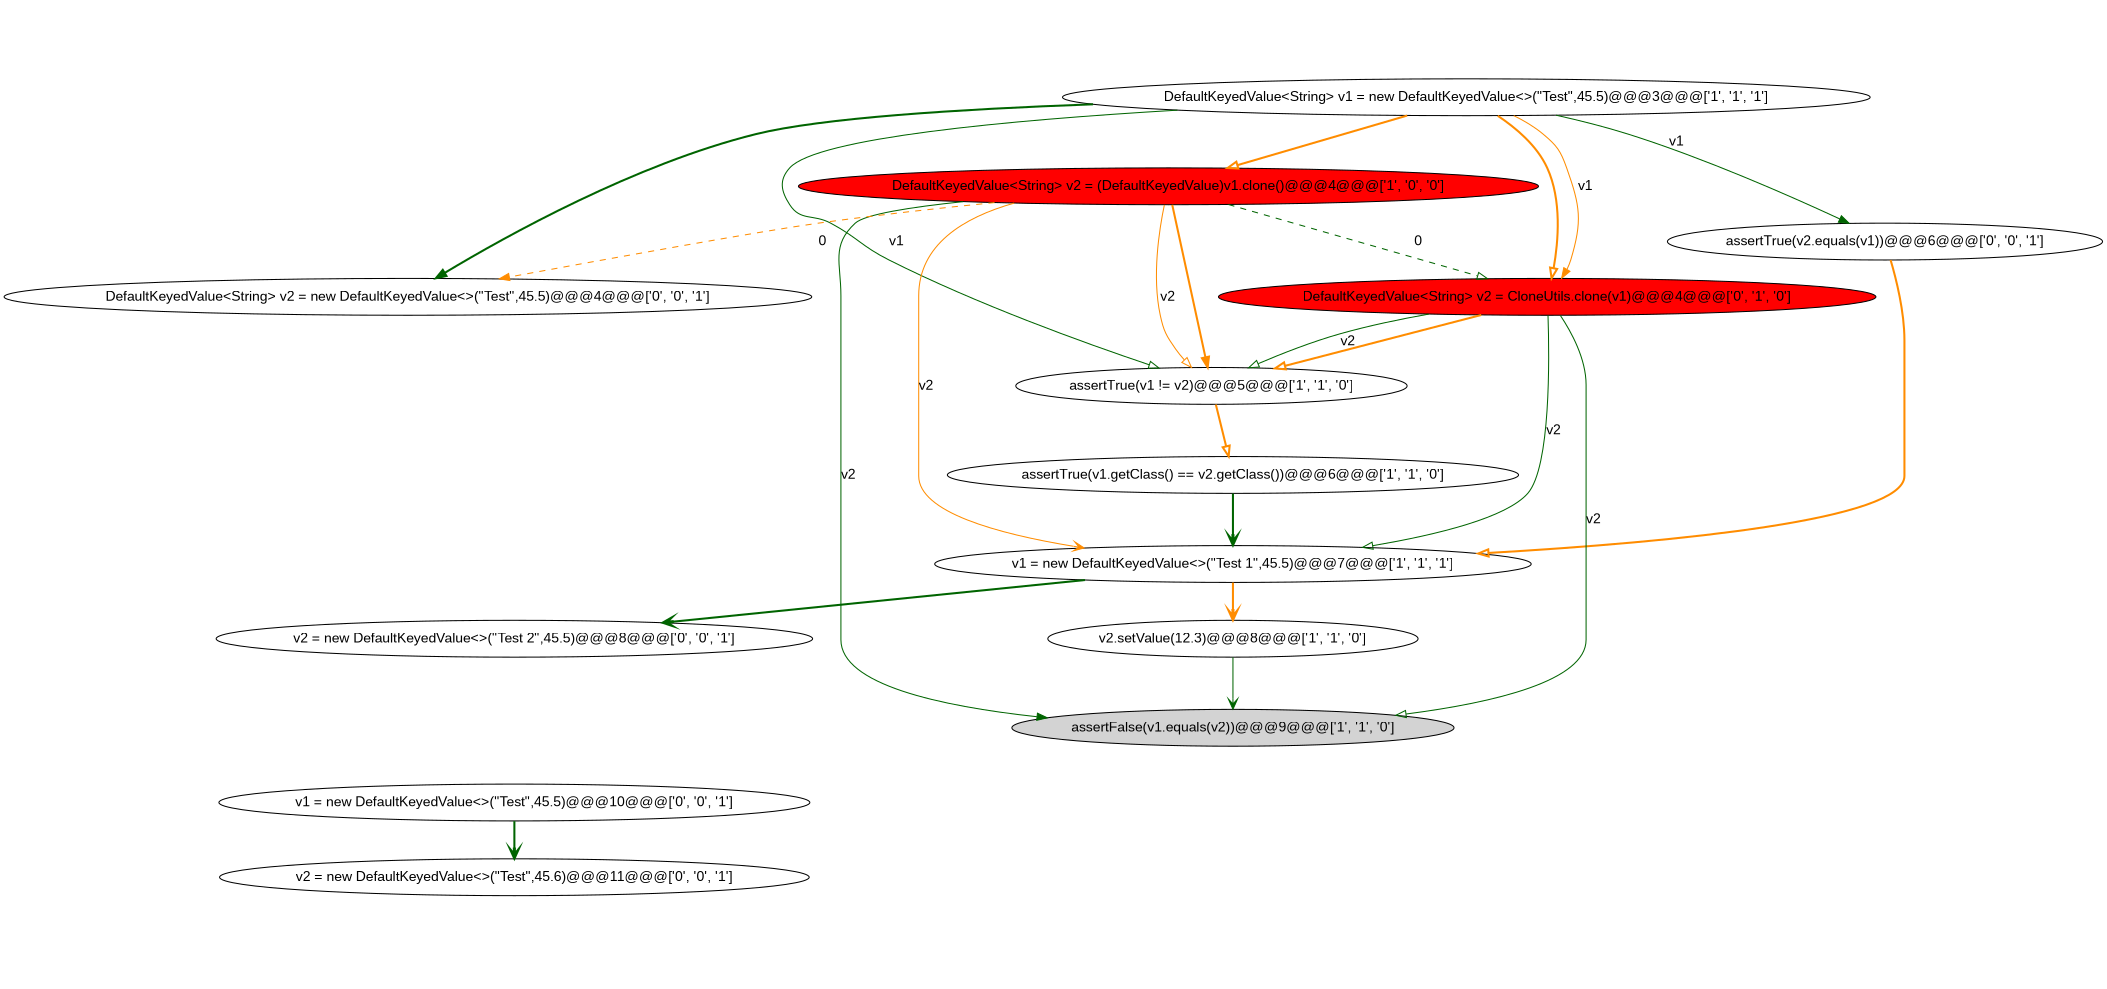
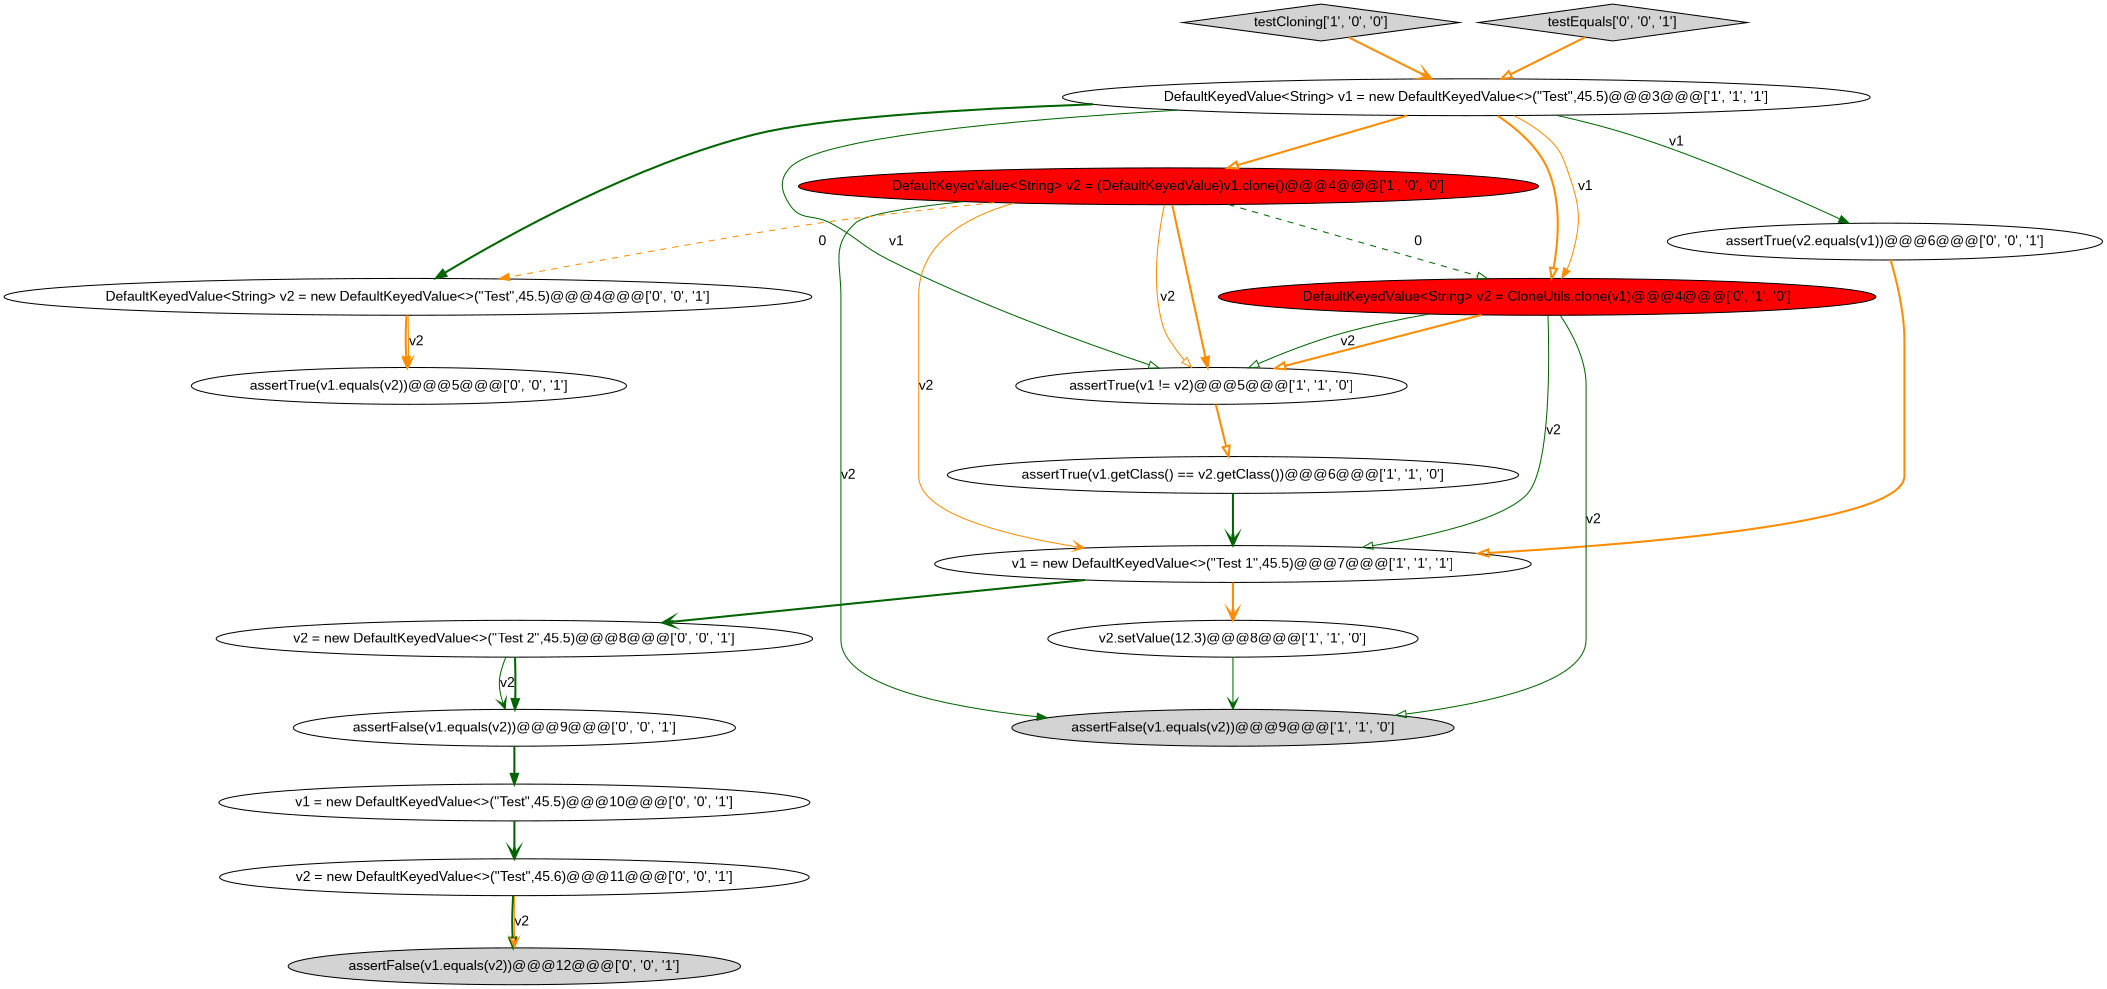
none -> (1321, 23)
none -> (1613, 23)
none -> (409, 386)
none -> (514, 728)
none -> (514, 966)
